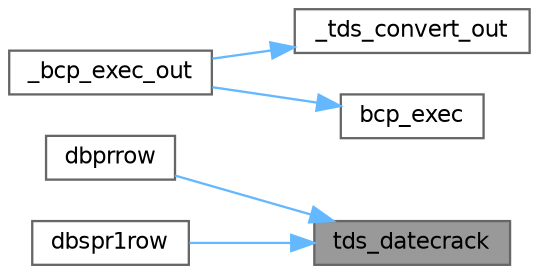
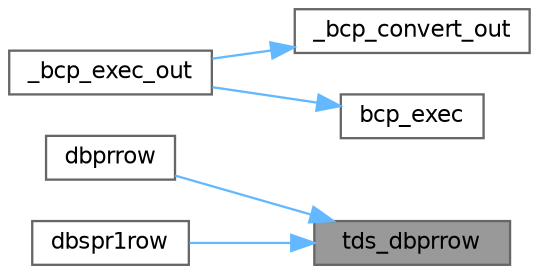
(412, 31) -> (412, 31)
(412, 243) -> (412, 243)
